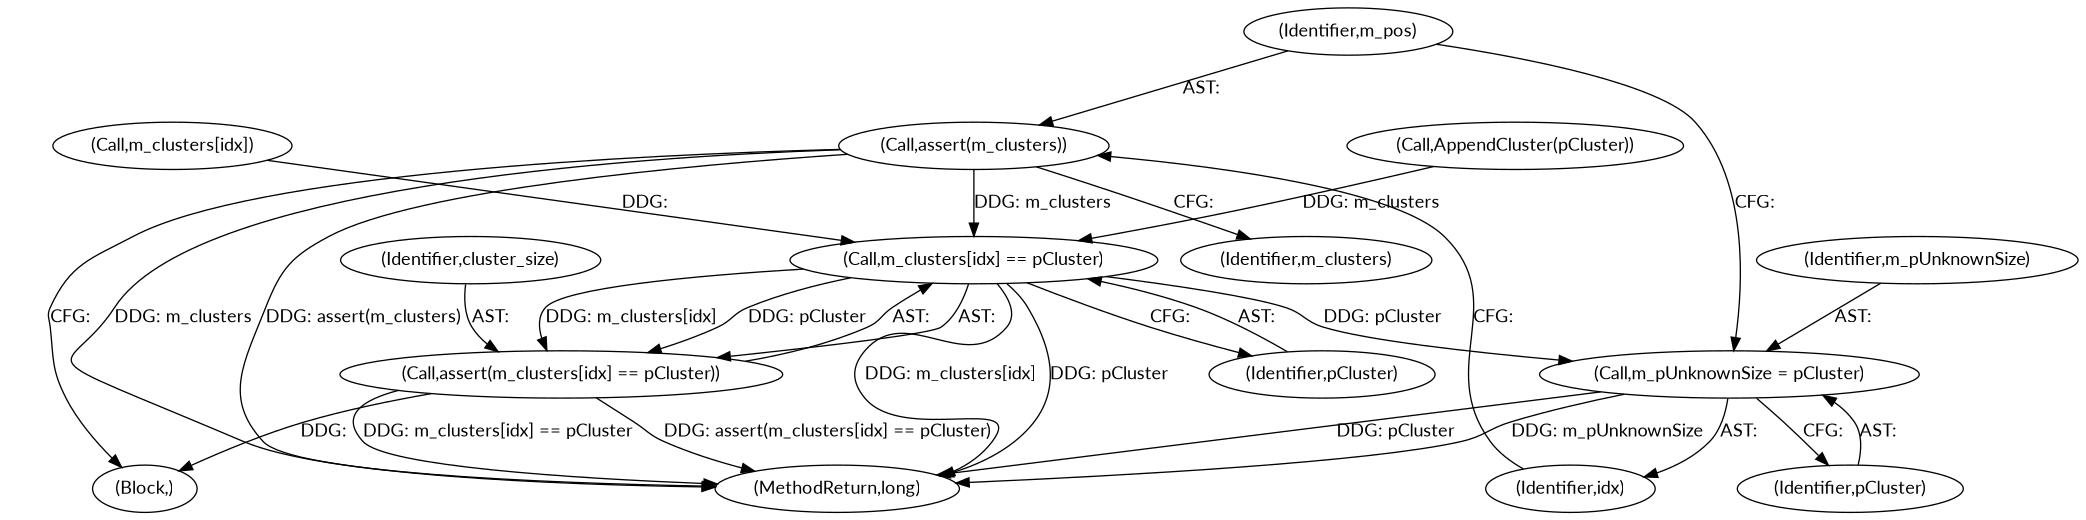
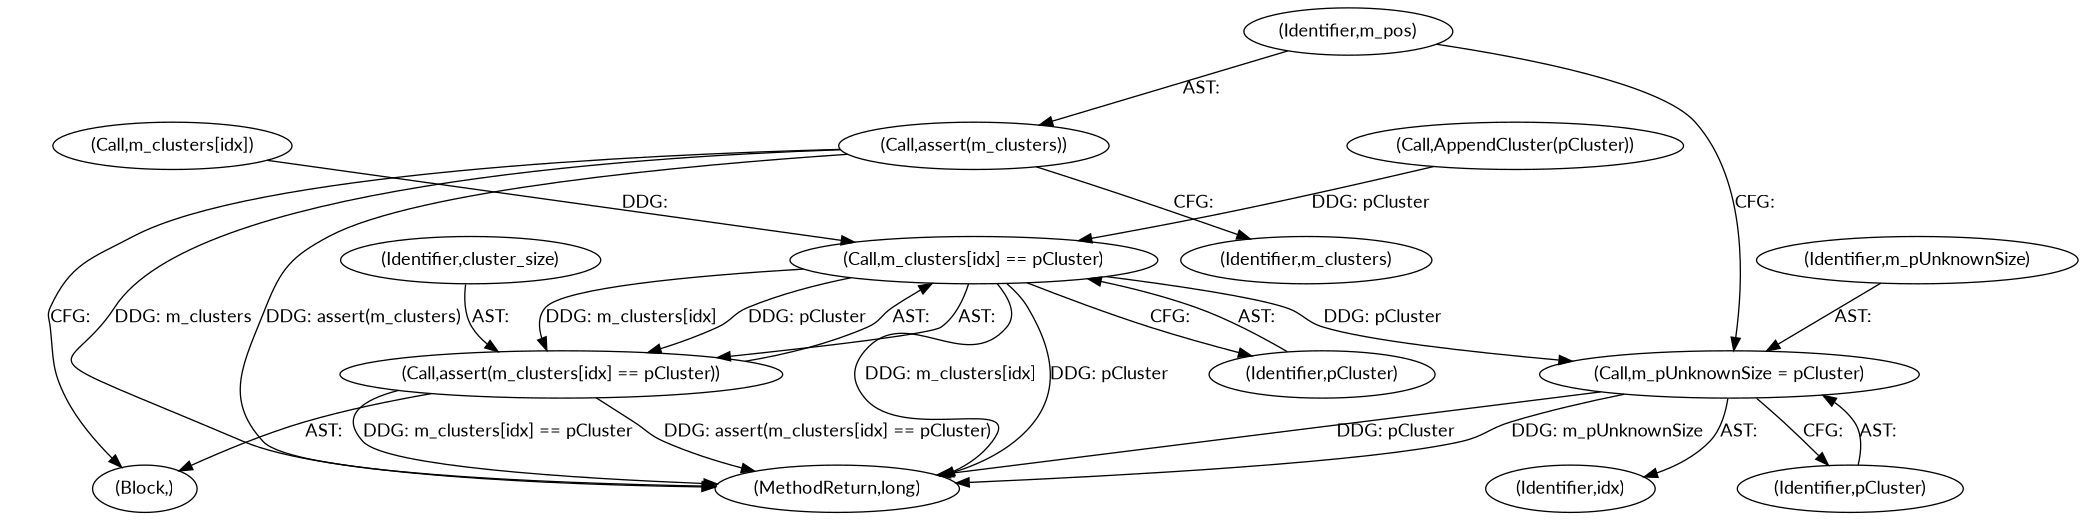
(974, 196) -> none
(1371, 203) -> (1371, 203)
(1408, 214) -> none
(327, 432) -> (327, 432)
